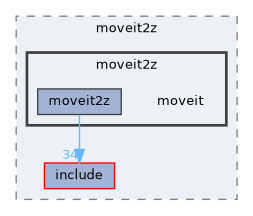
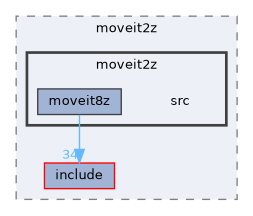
(79, 102) -> (79, 102)
(181, 102) -> (181, 102)
